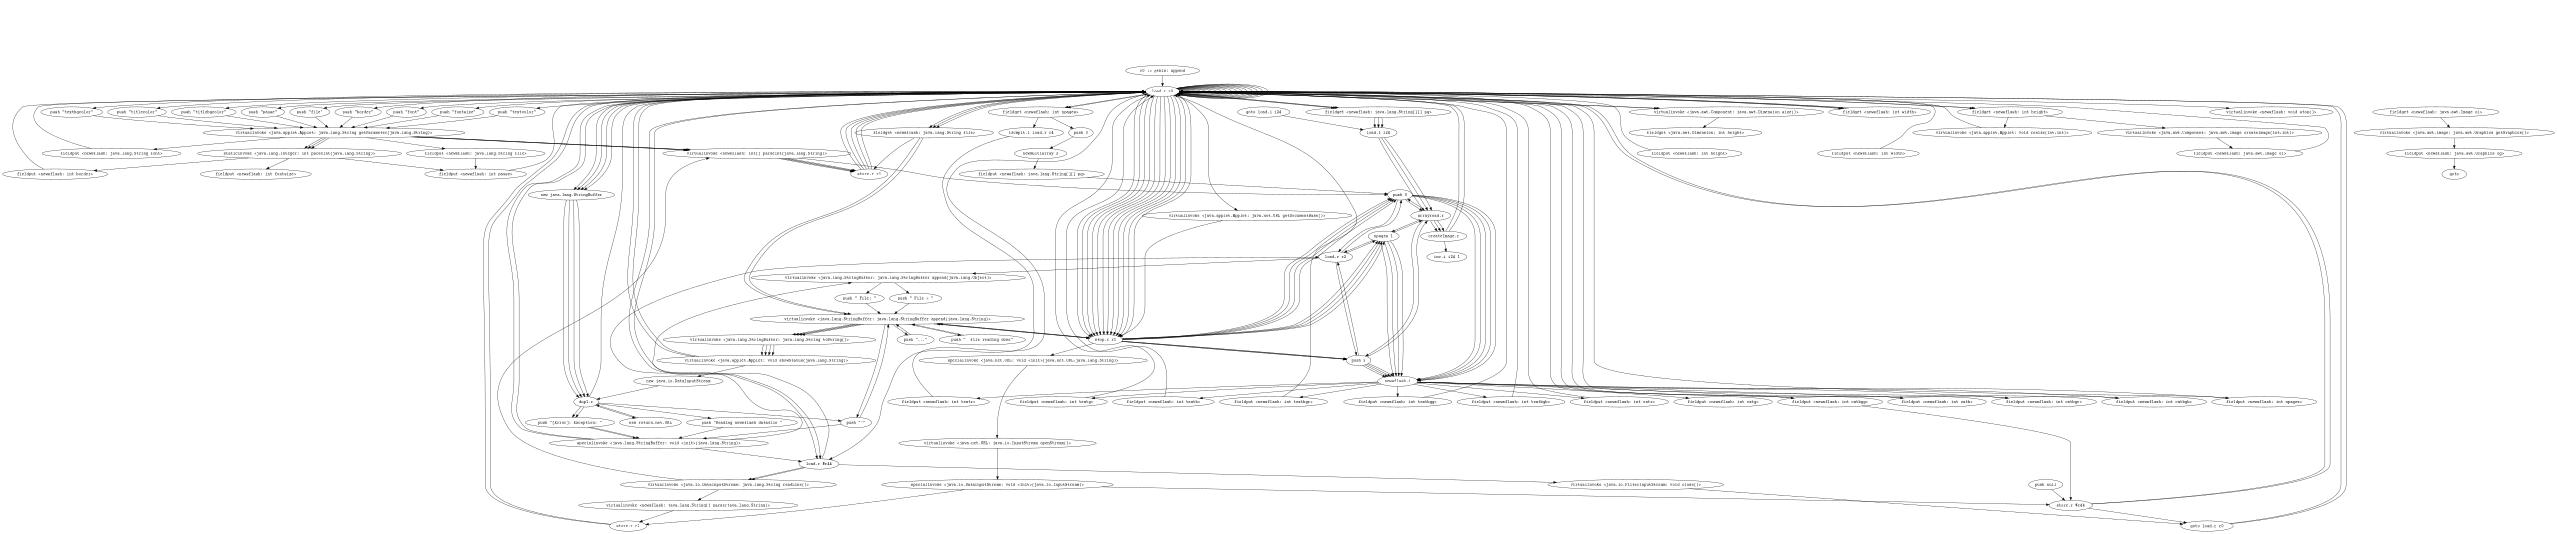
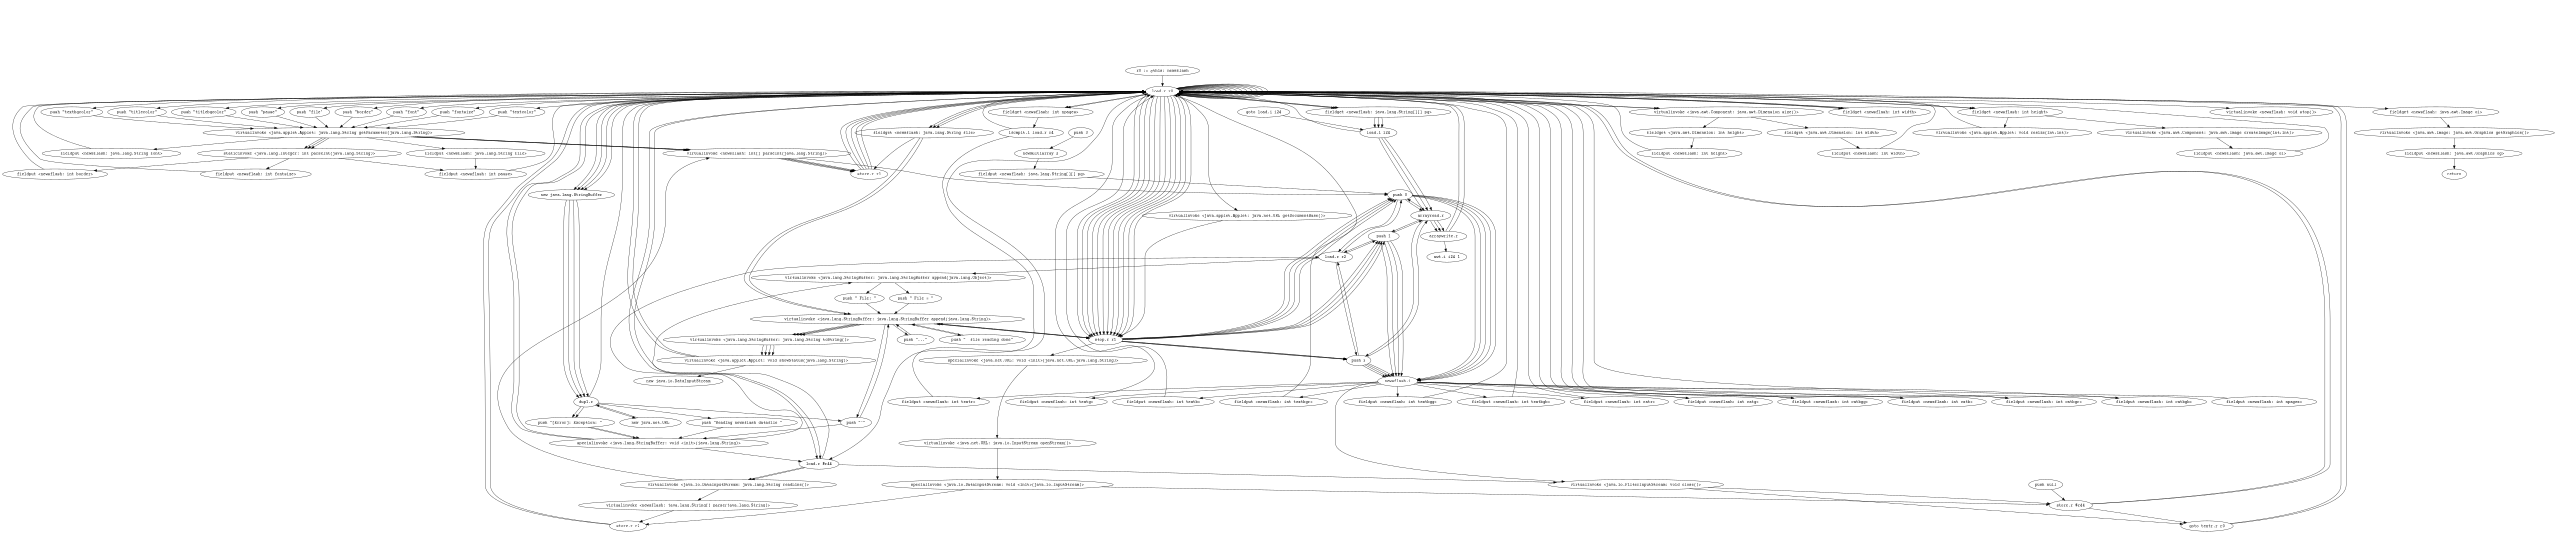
(1163, 71) -> (1163, 71)
none -> (1632, 93)
none -> (473, 96)
none -> (1043, 96)
none -> (1293, 107)
(1060, 122) -> none
none -> (1832, 133)
none -> (1693, 142)
none -> (1539, 146)
(2454, 174) -> (2454, 174)
(1384, 236) -> (1384, 236)
(1444, 236) -> (1444, 236)
(1447, 257) -> (1447, 257)
(1943, 388) -> (1402, 467)
(629, 392) -> none
(650, 423) -> (650, 423)
(1995, 424) -> (1878, 495)
(2207, 526) -> (2207, 526)
